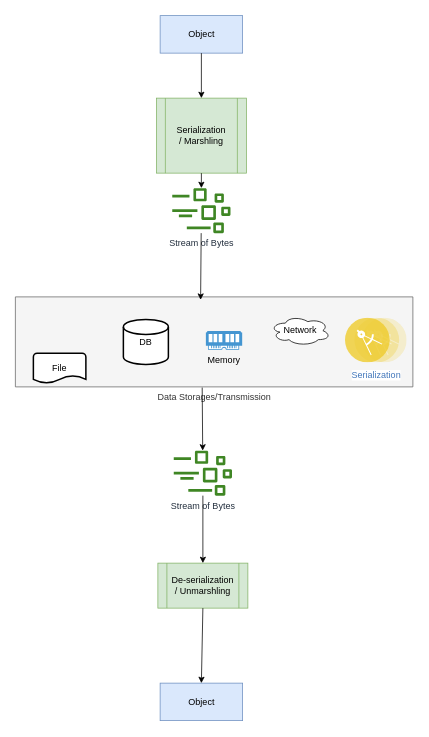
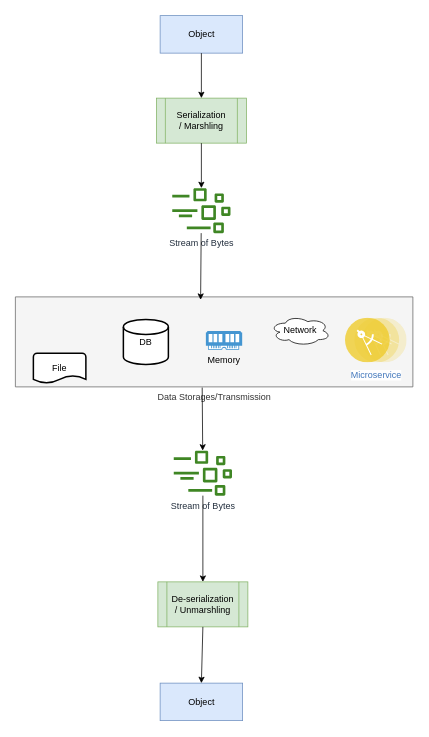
(201, 135) -> (201, 120)
(377, 376) -> (377, 376)
(203, 585) -> (203, 604)
